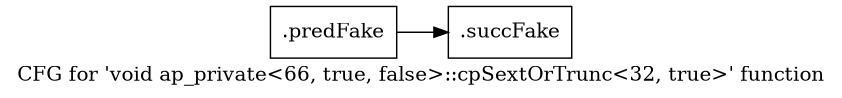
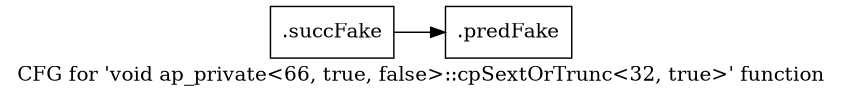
(415, 32) -> (412, 32)
